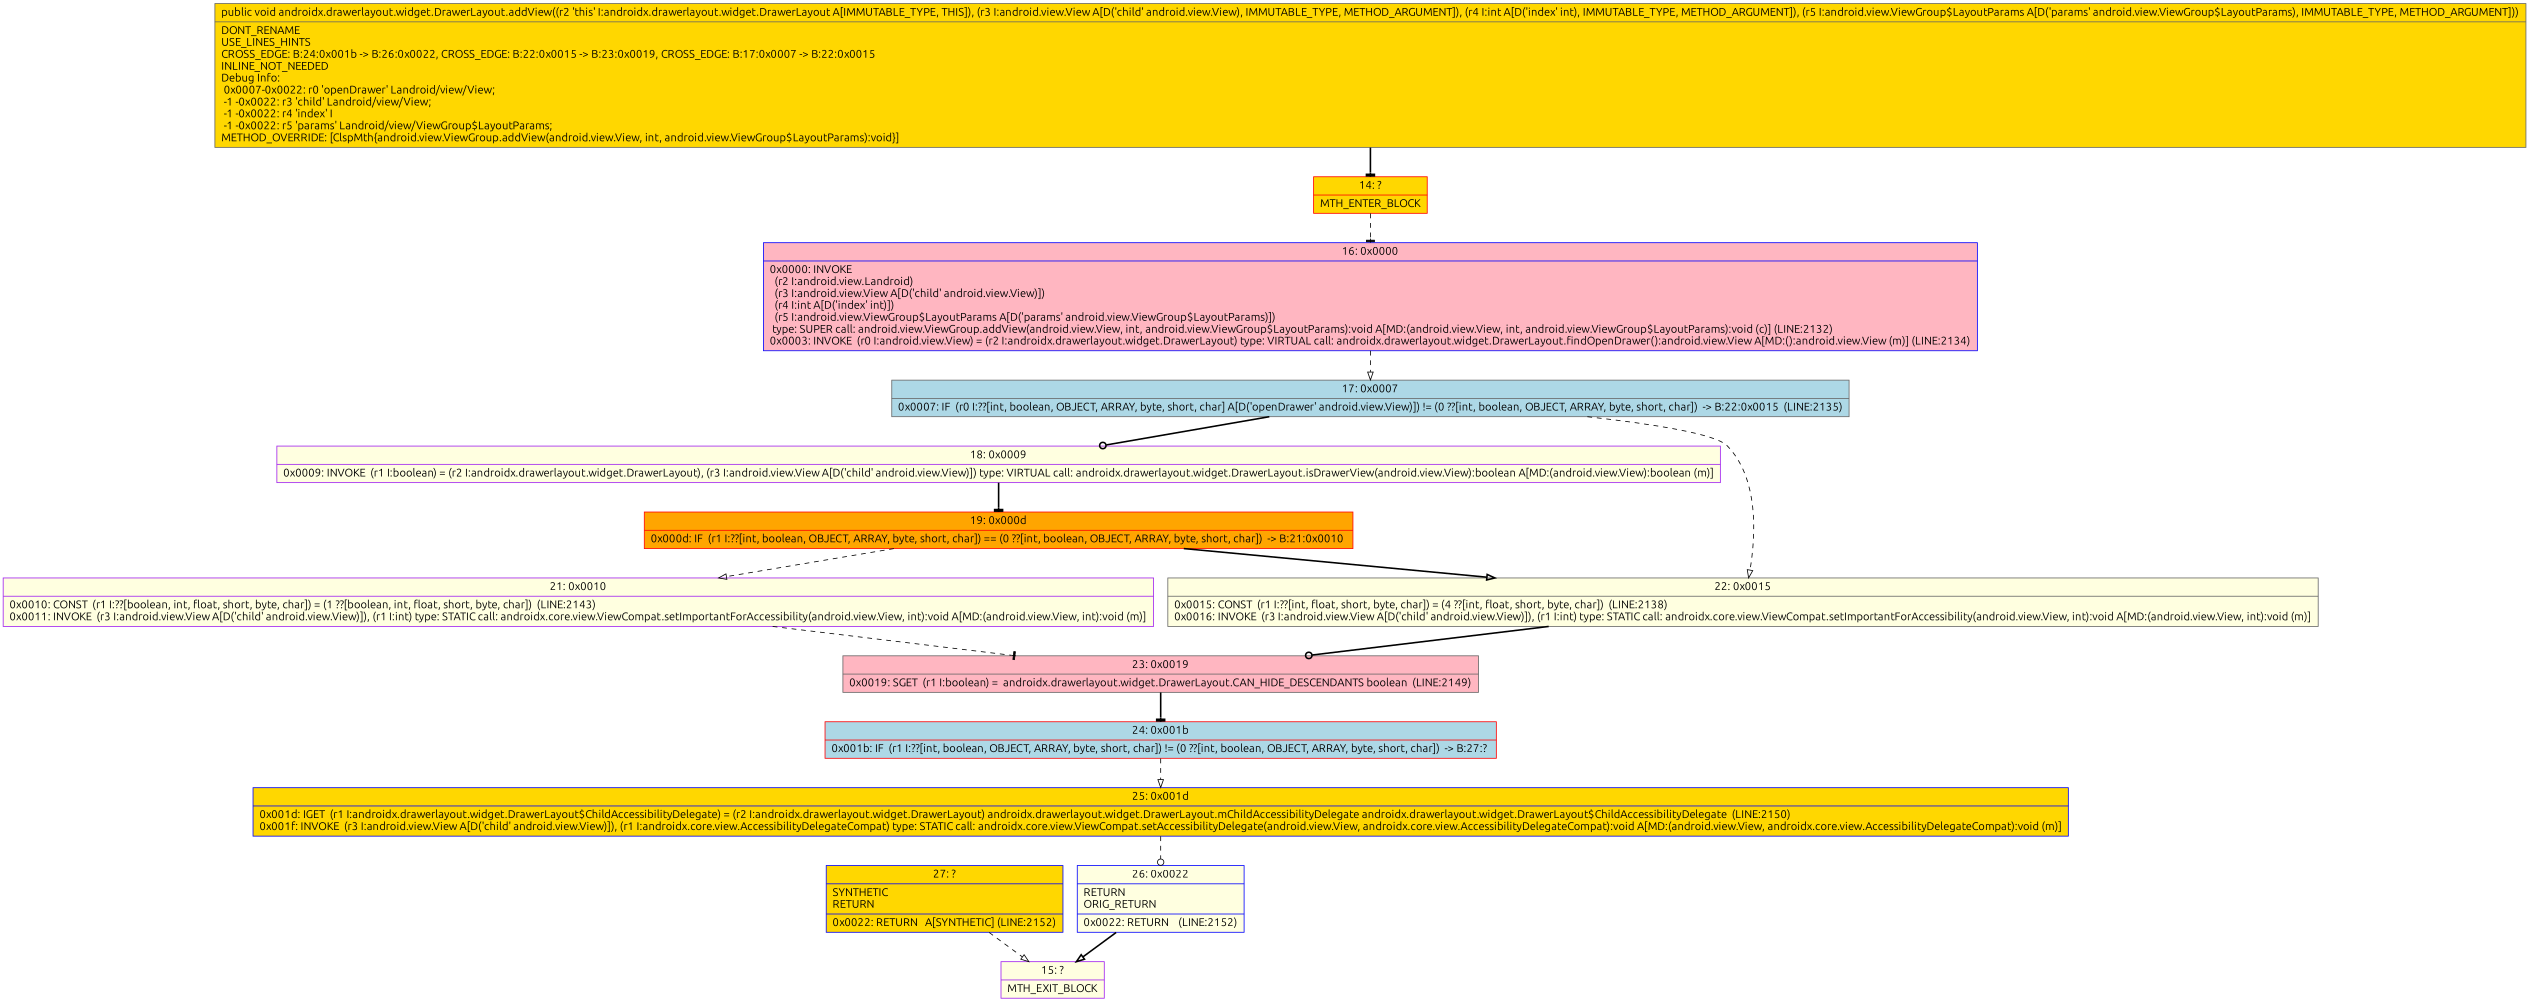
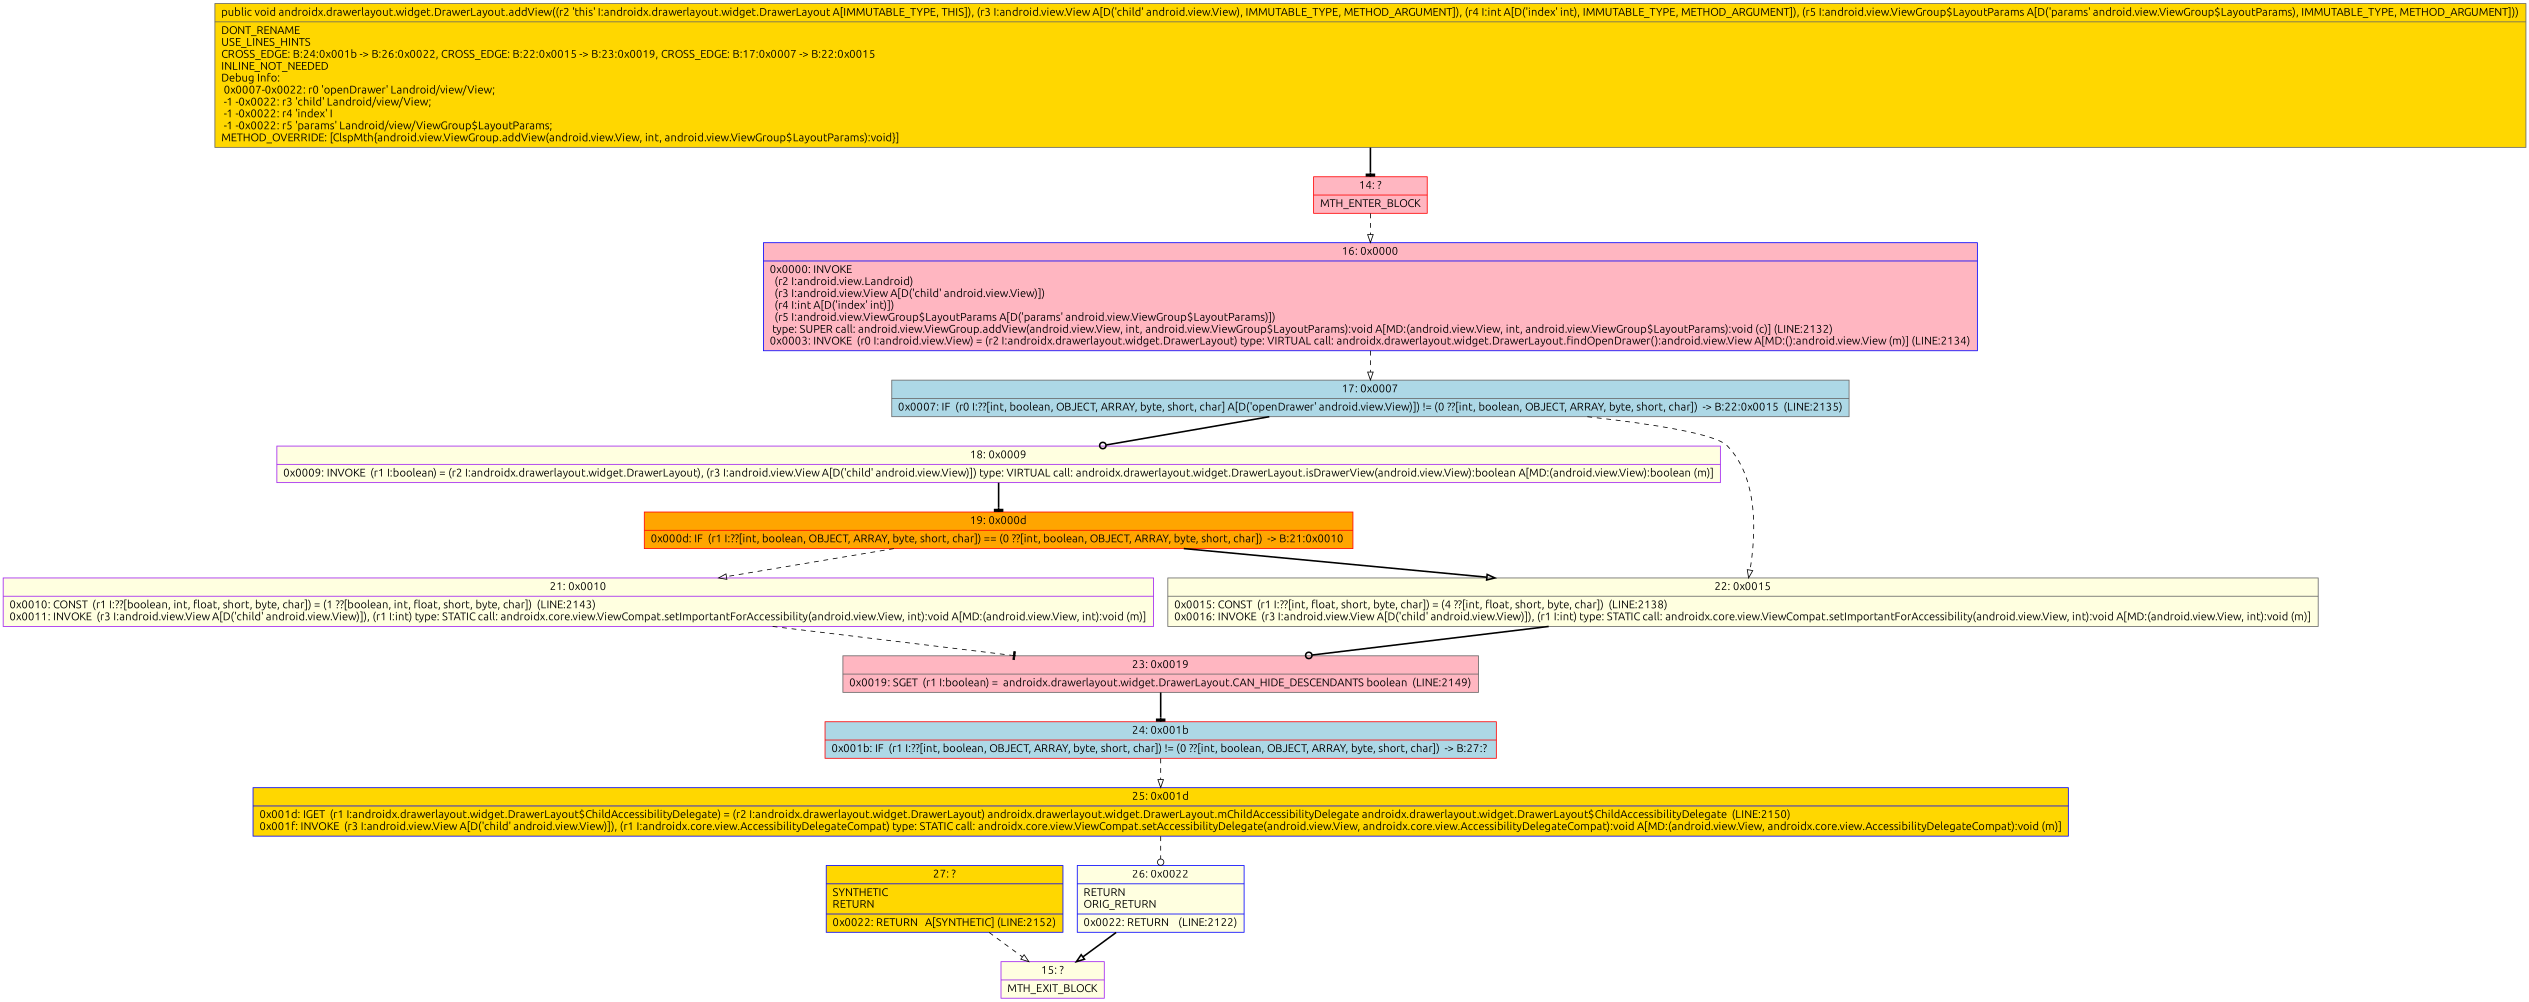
(1370, 195) -> (1370, 195)
(1370, 226) -> (1370, 224)
(1161, 923) -> (1161, 923)
